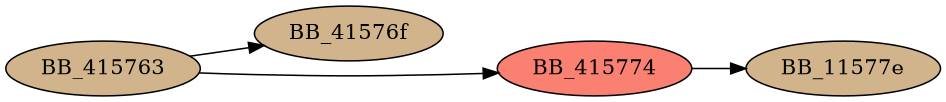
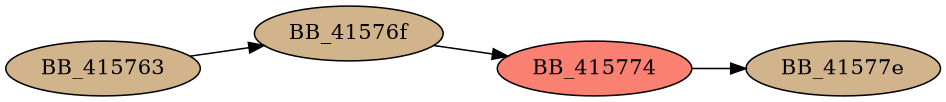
(843, 68) -> (843, 68)
(341, 76) -> (463, 50)
